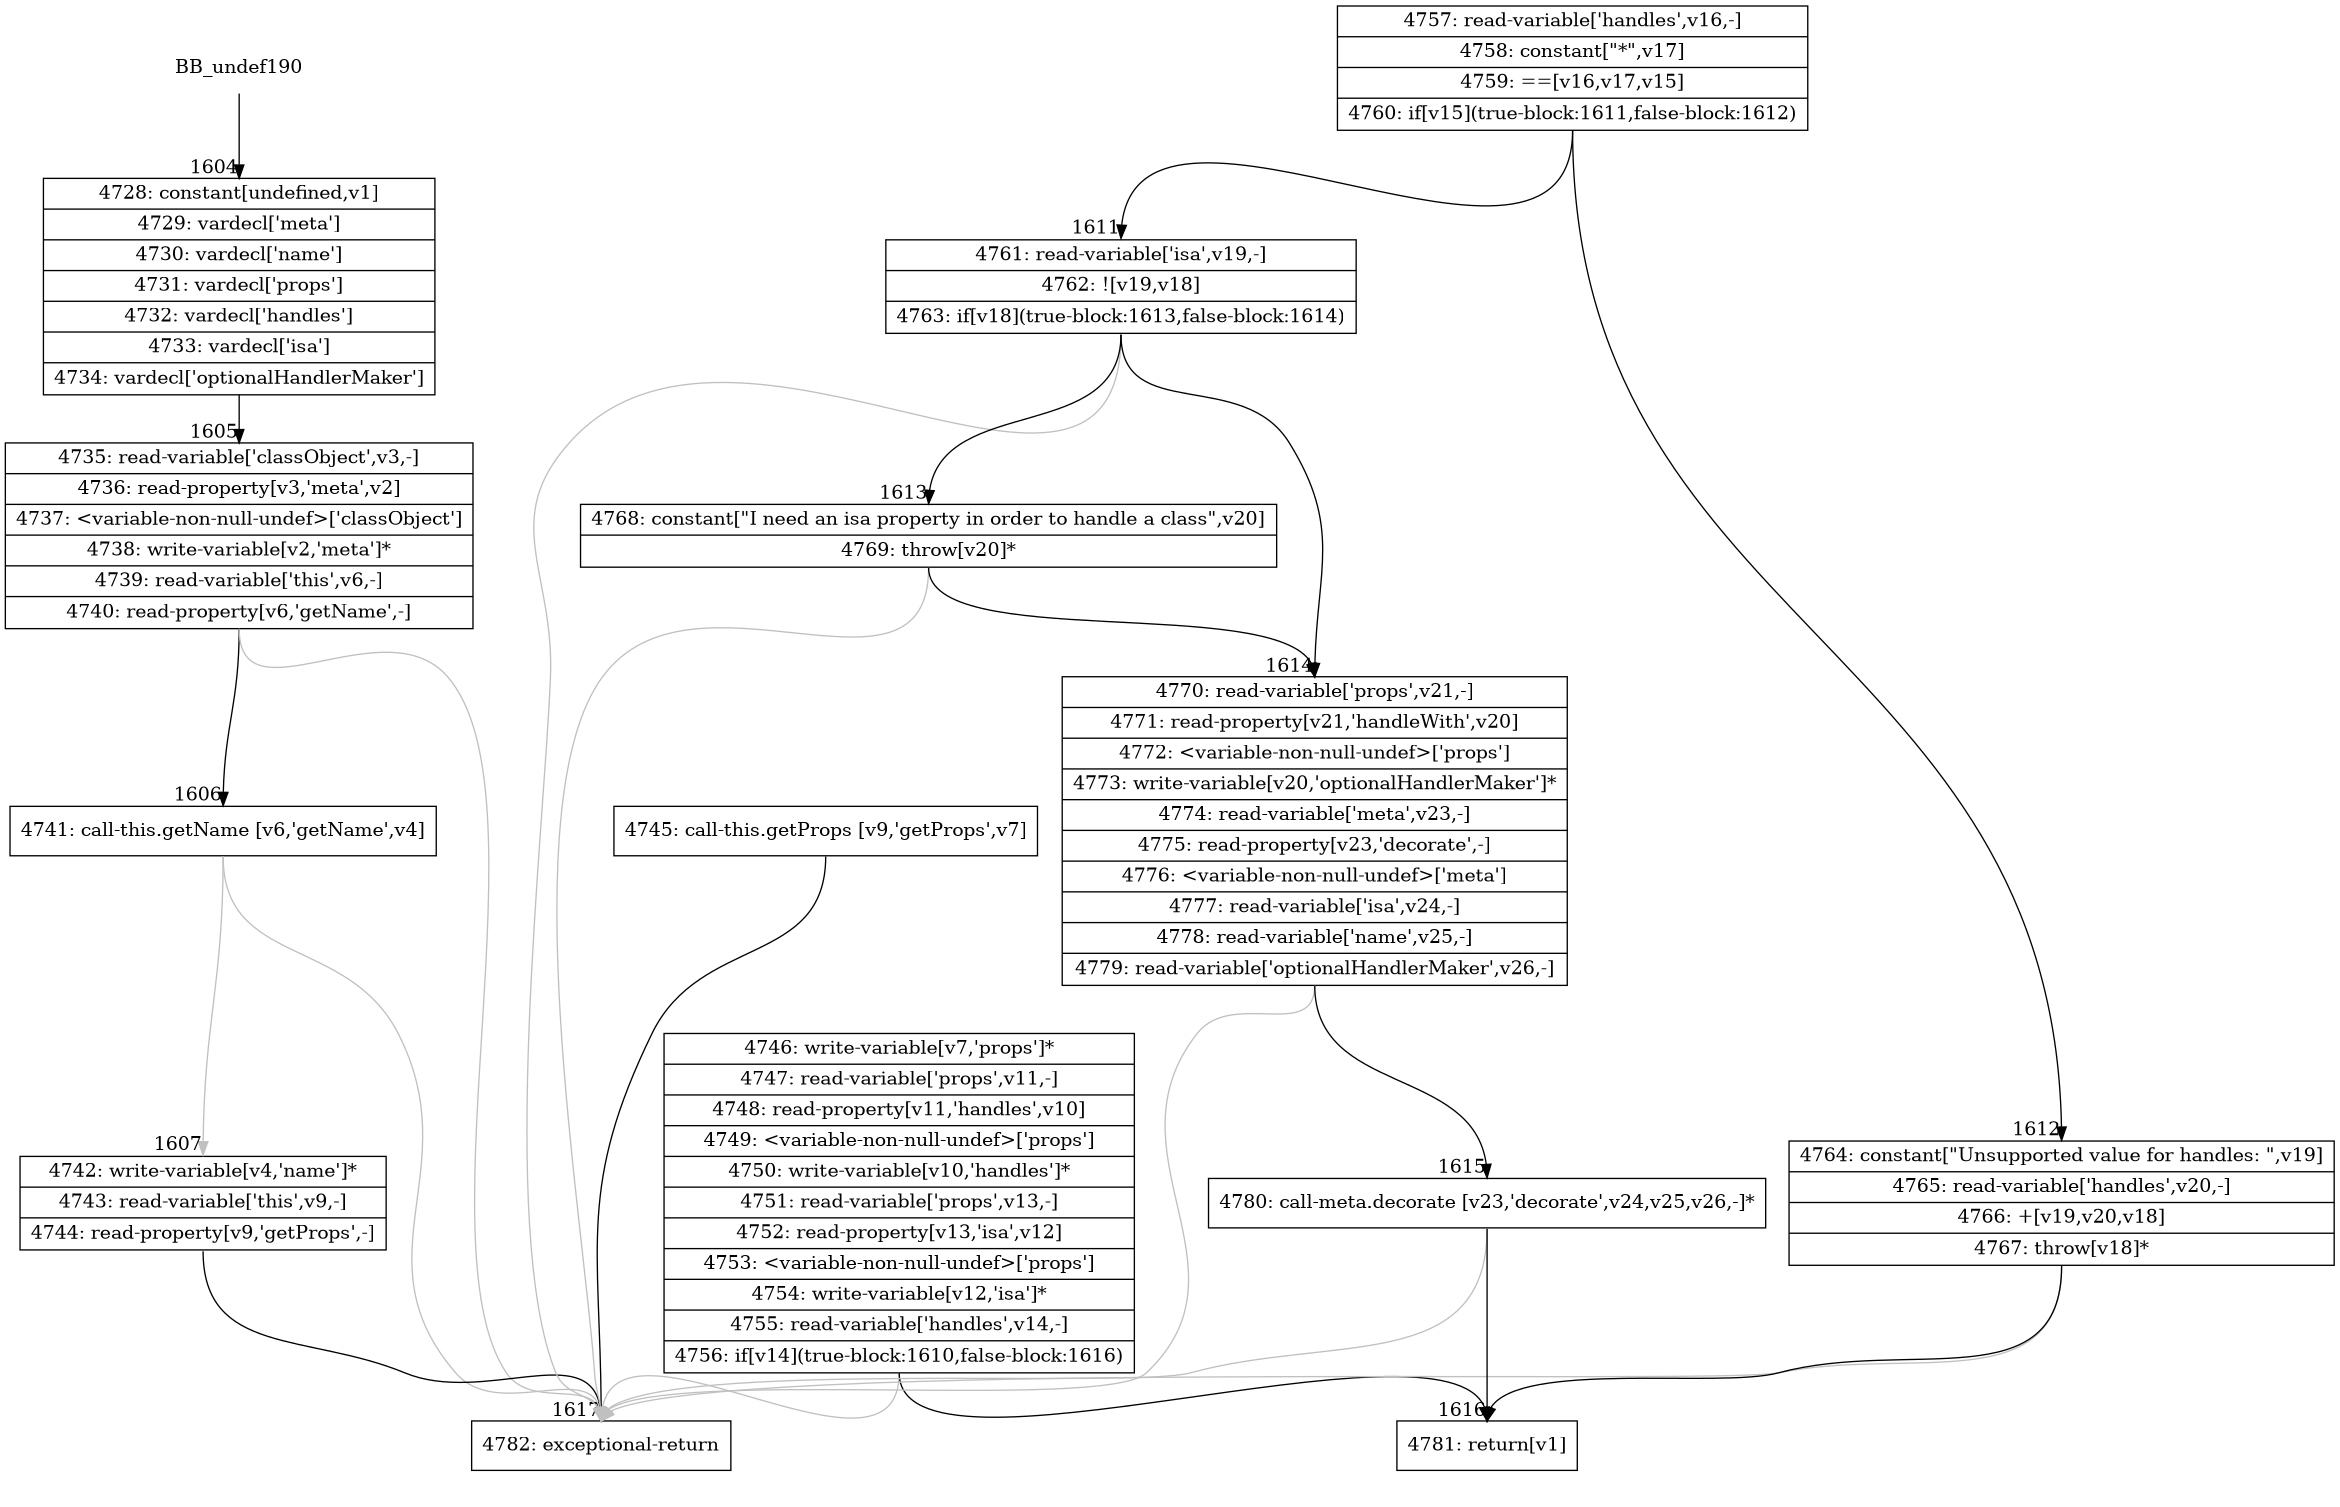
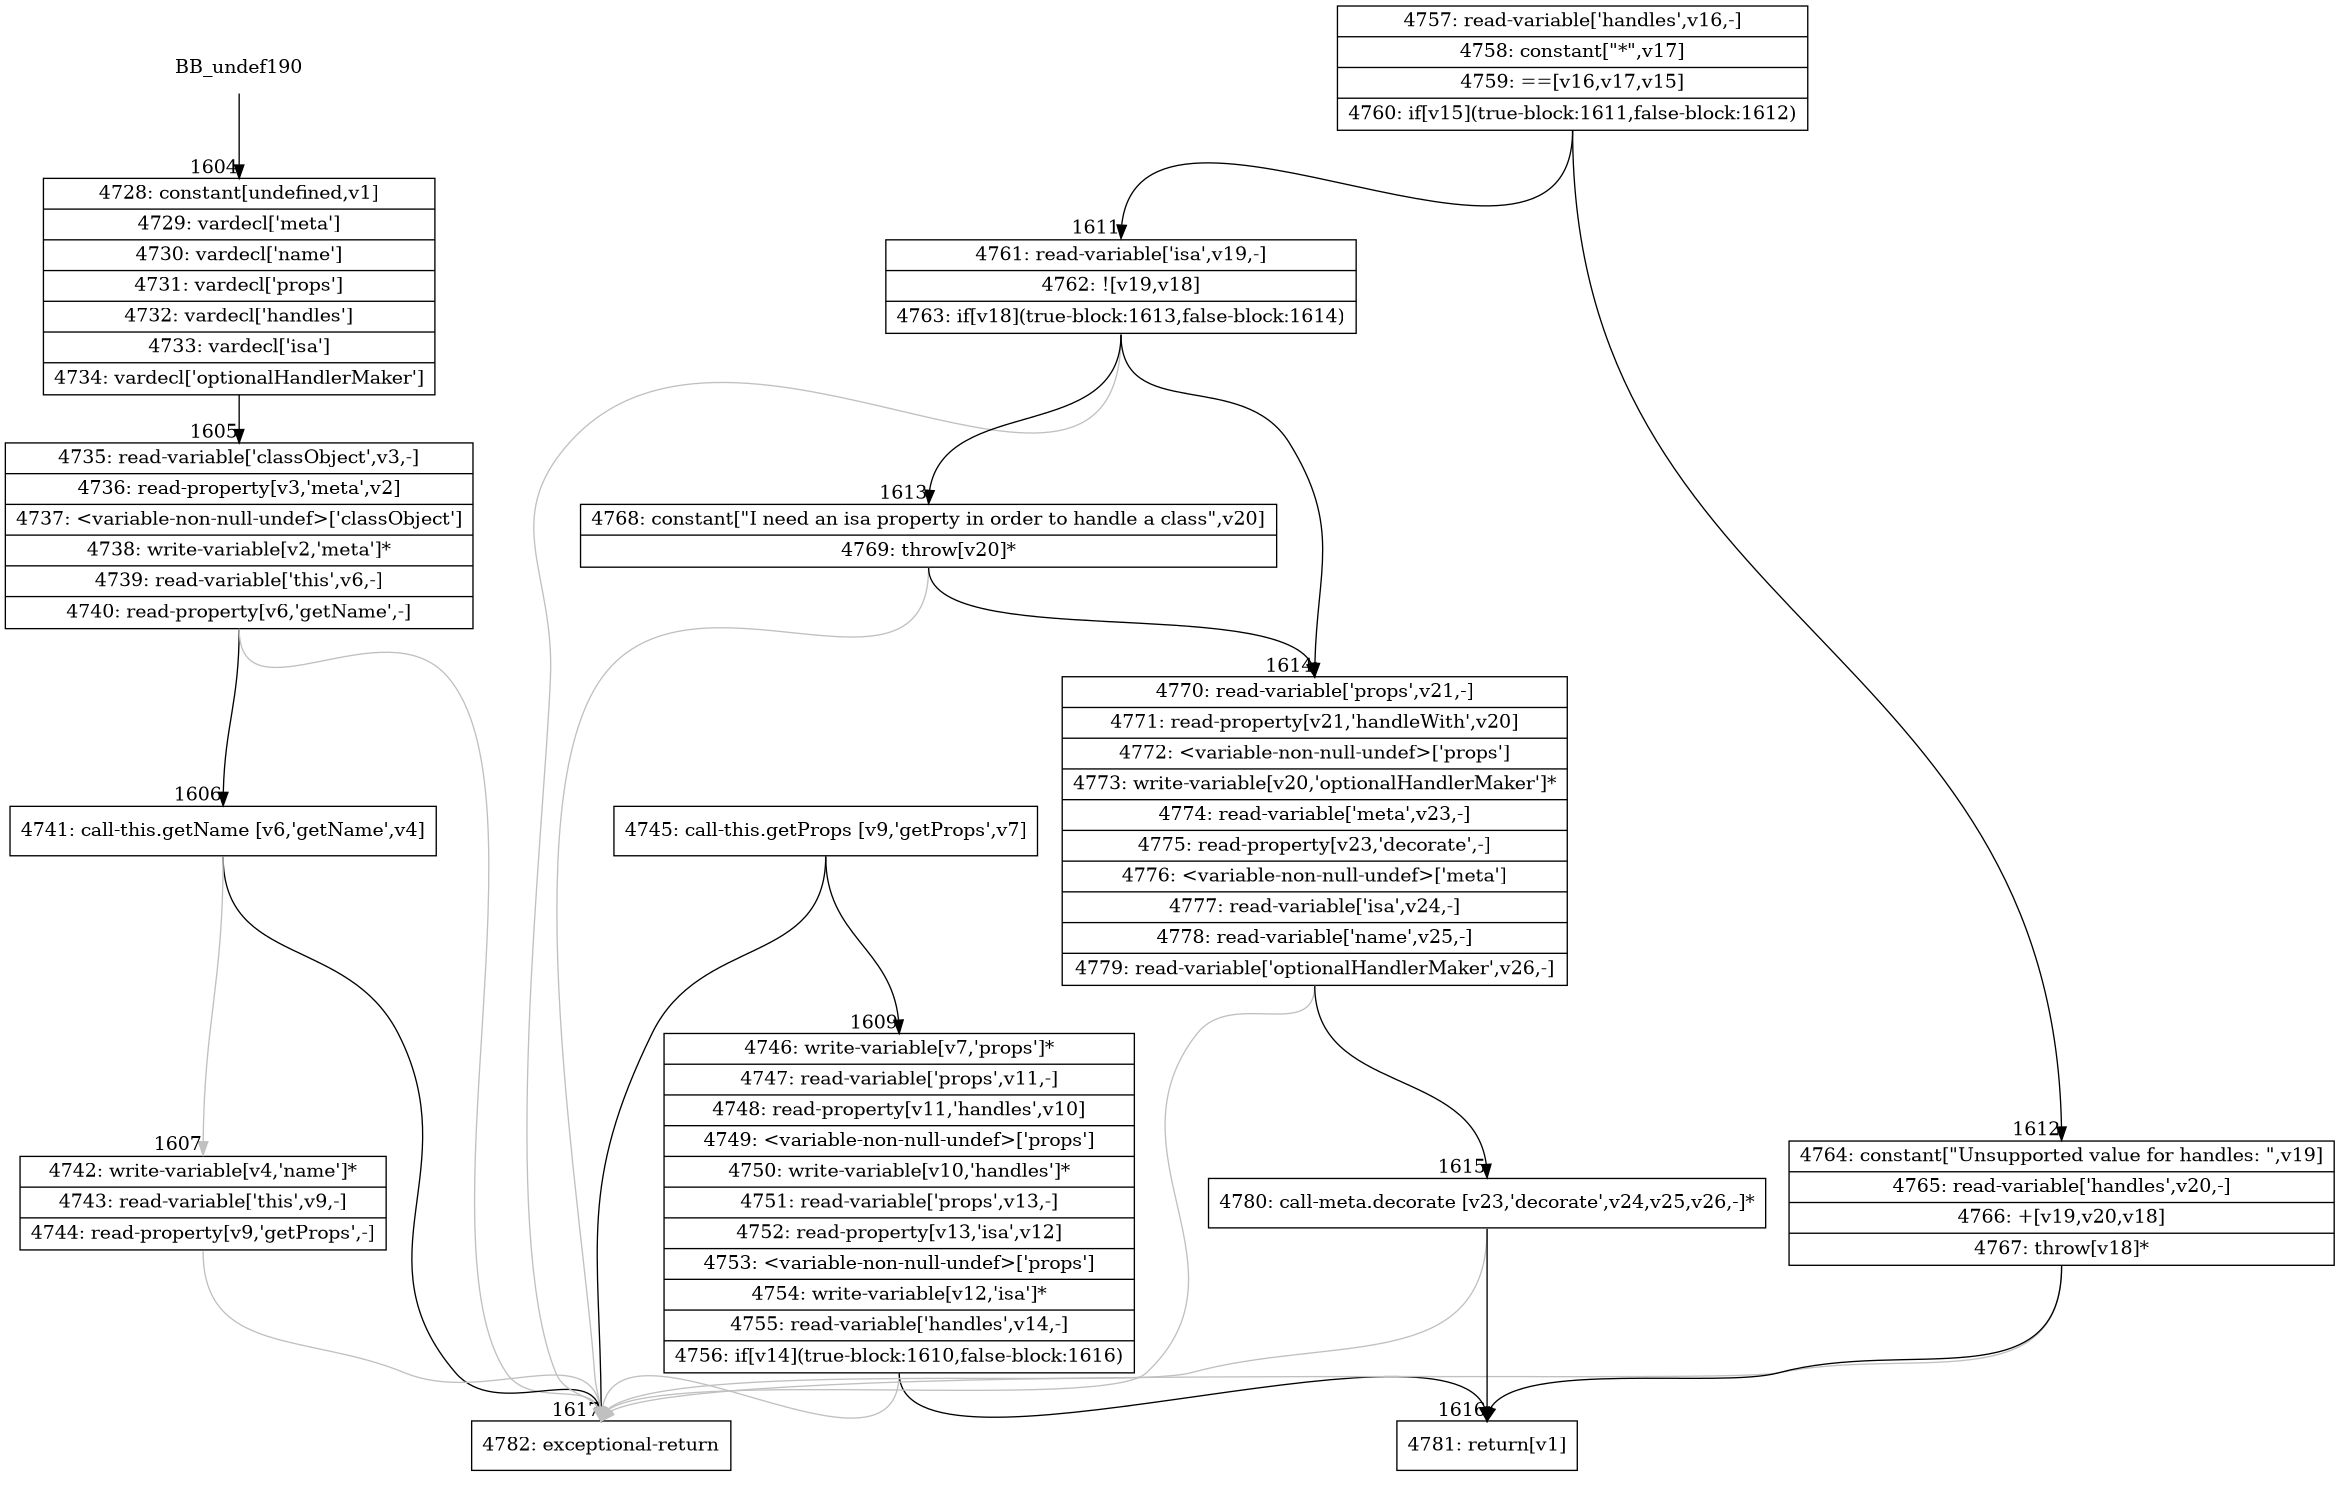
none -> (858, 940)
(421, 1154) -> (421, 1154)
(383, 1366) -> (383, 1366)
